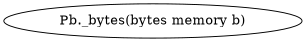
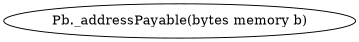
(153, 21) -> (180, 21)
